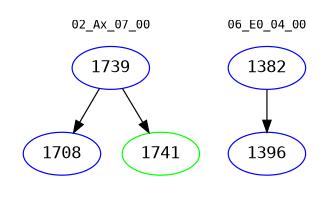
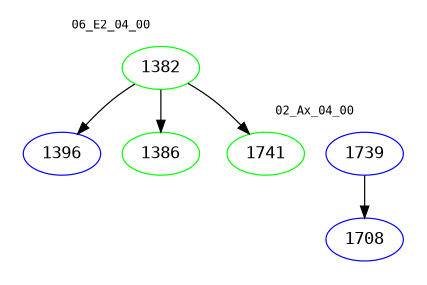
(111, 26) -> (315, 111)
(268, 26) -> (111, 26)
(267, 68) -> (161, 68)
(133, 105) -> (226, 111)
none -> (161, 154)
